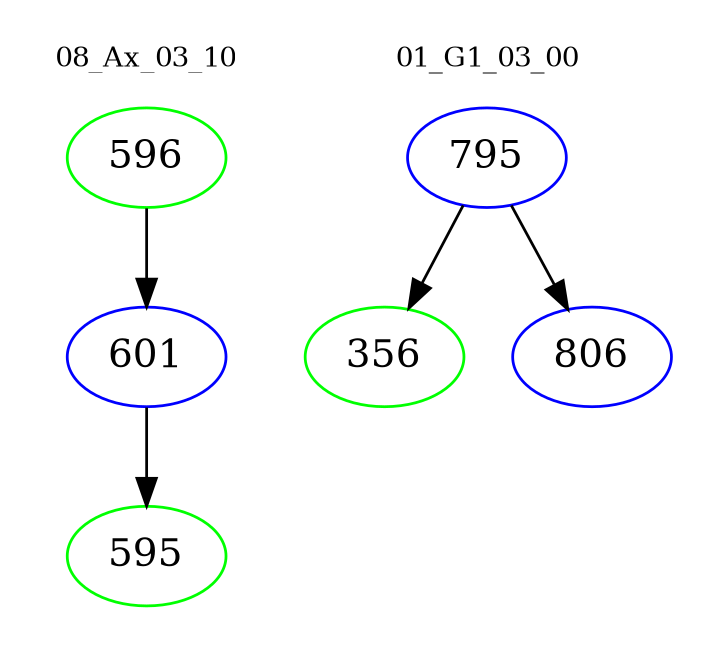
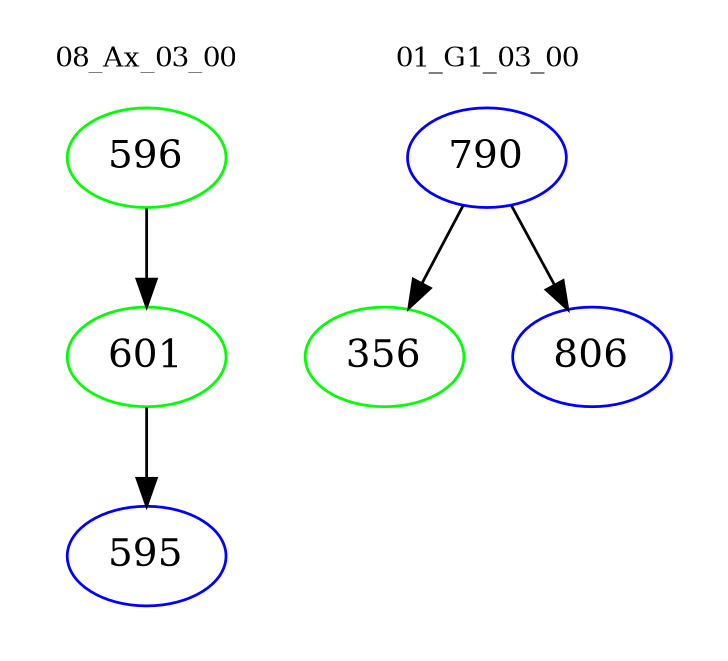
(147, 59) -> (147, 59)
(487, 158) -> (487, 158)
(147, 357) -> (147, 357)
(147, 556) -> (147, 556)
